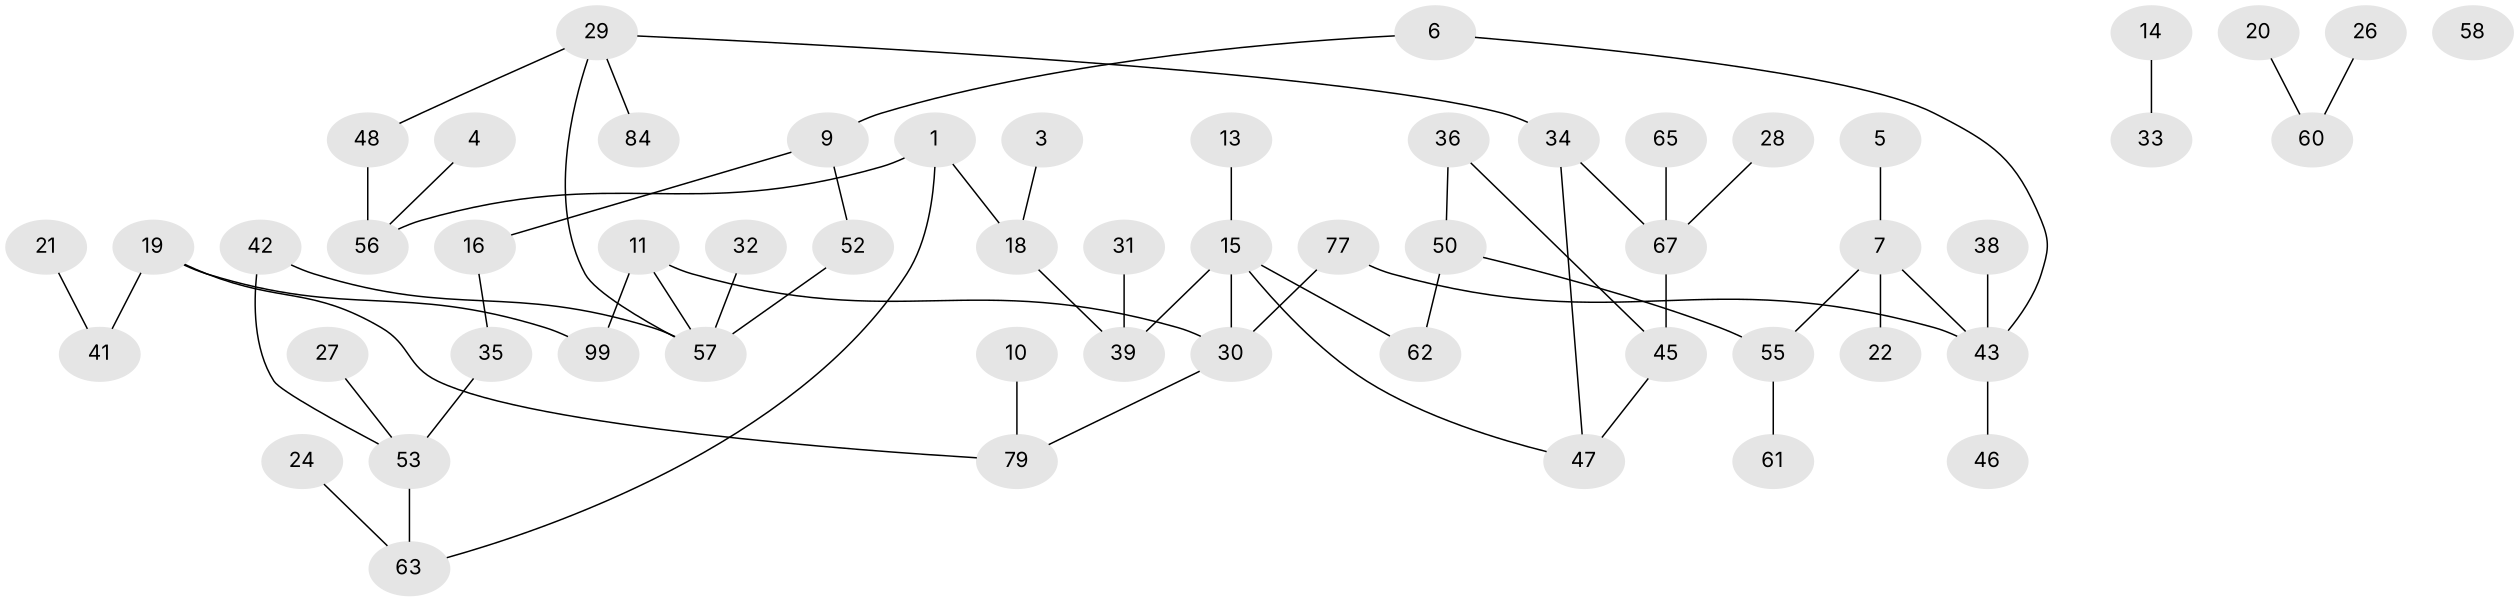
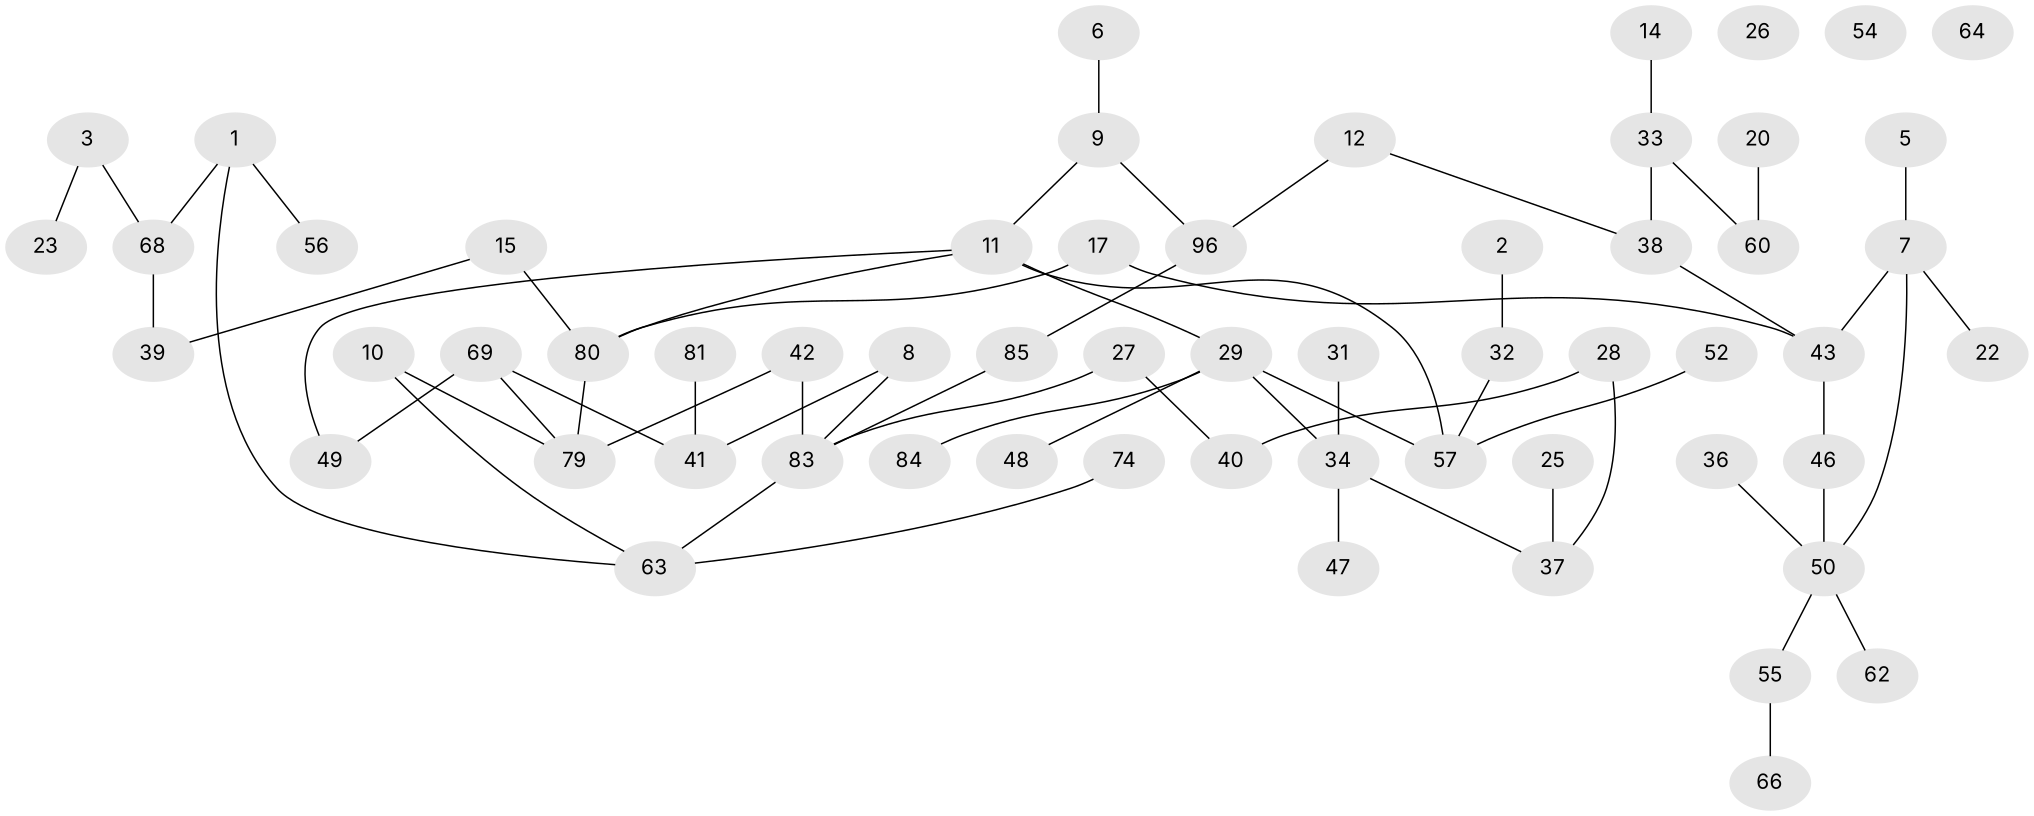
none -> (1866, 33)
none -> (1973, 33)
(2473, 33) -> none
(1844, 85) -> none
(2339, 86) -> (1705, 193)
(475, 140) -> none
(1231, 140) -> none
none -> (1355, 140)
(1666, 140) -> (1553, 462)
(840, 193) -> (1045, 193)
(368, 194) -> none
none -> (1651, 194)
(46, 247) -> (695, 354)
none -> (46, 247)
(153, 247) -> (481, 354)
(475, 247) -> (1206, 247)
(1017, 247) -> (153, 247)
(1339, 247) -> (1099, 247)
none -> (1502, 247)
(1666, 247) -> (1553, 569)
none -> (1098, 296)
(1830, 298) -> (1896, 415)
(473, 300) -> (685, 410)
(1124, 301) -> (1339, 398)
(1326, 301) -> none
(491, 354) -> (1017, 354)
(599, 354) -> (331, 462)
none -> (910, 354)
(1231, 354) -> (588, 354)
(1666, 354) -> none
(1381, 389) -> none
(302, 462) -> (1124, 462)
(409, 462) -> (803, 462)
none -> (1231, 462)
(1773, 462) -> (1770, 783)
none -> (502, 474)
none -> (1824, 515)
